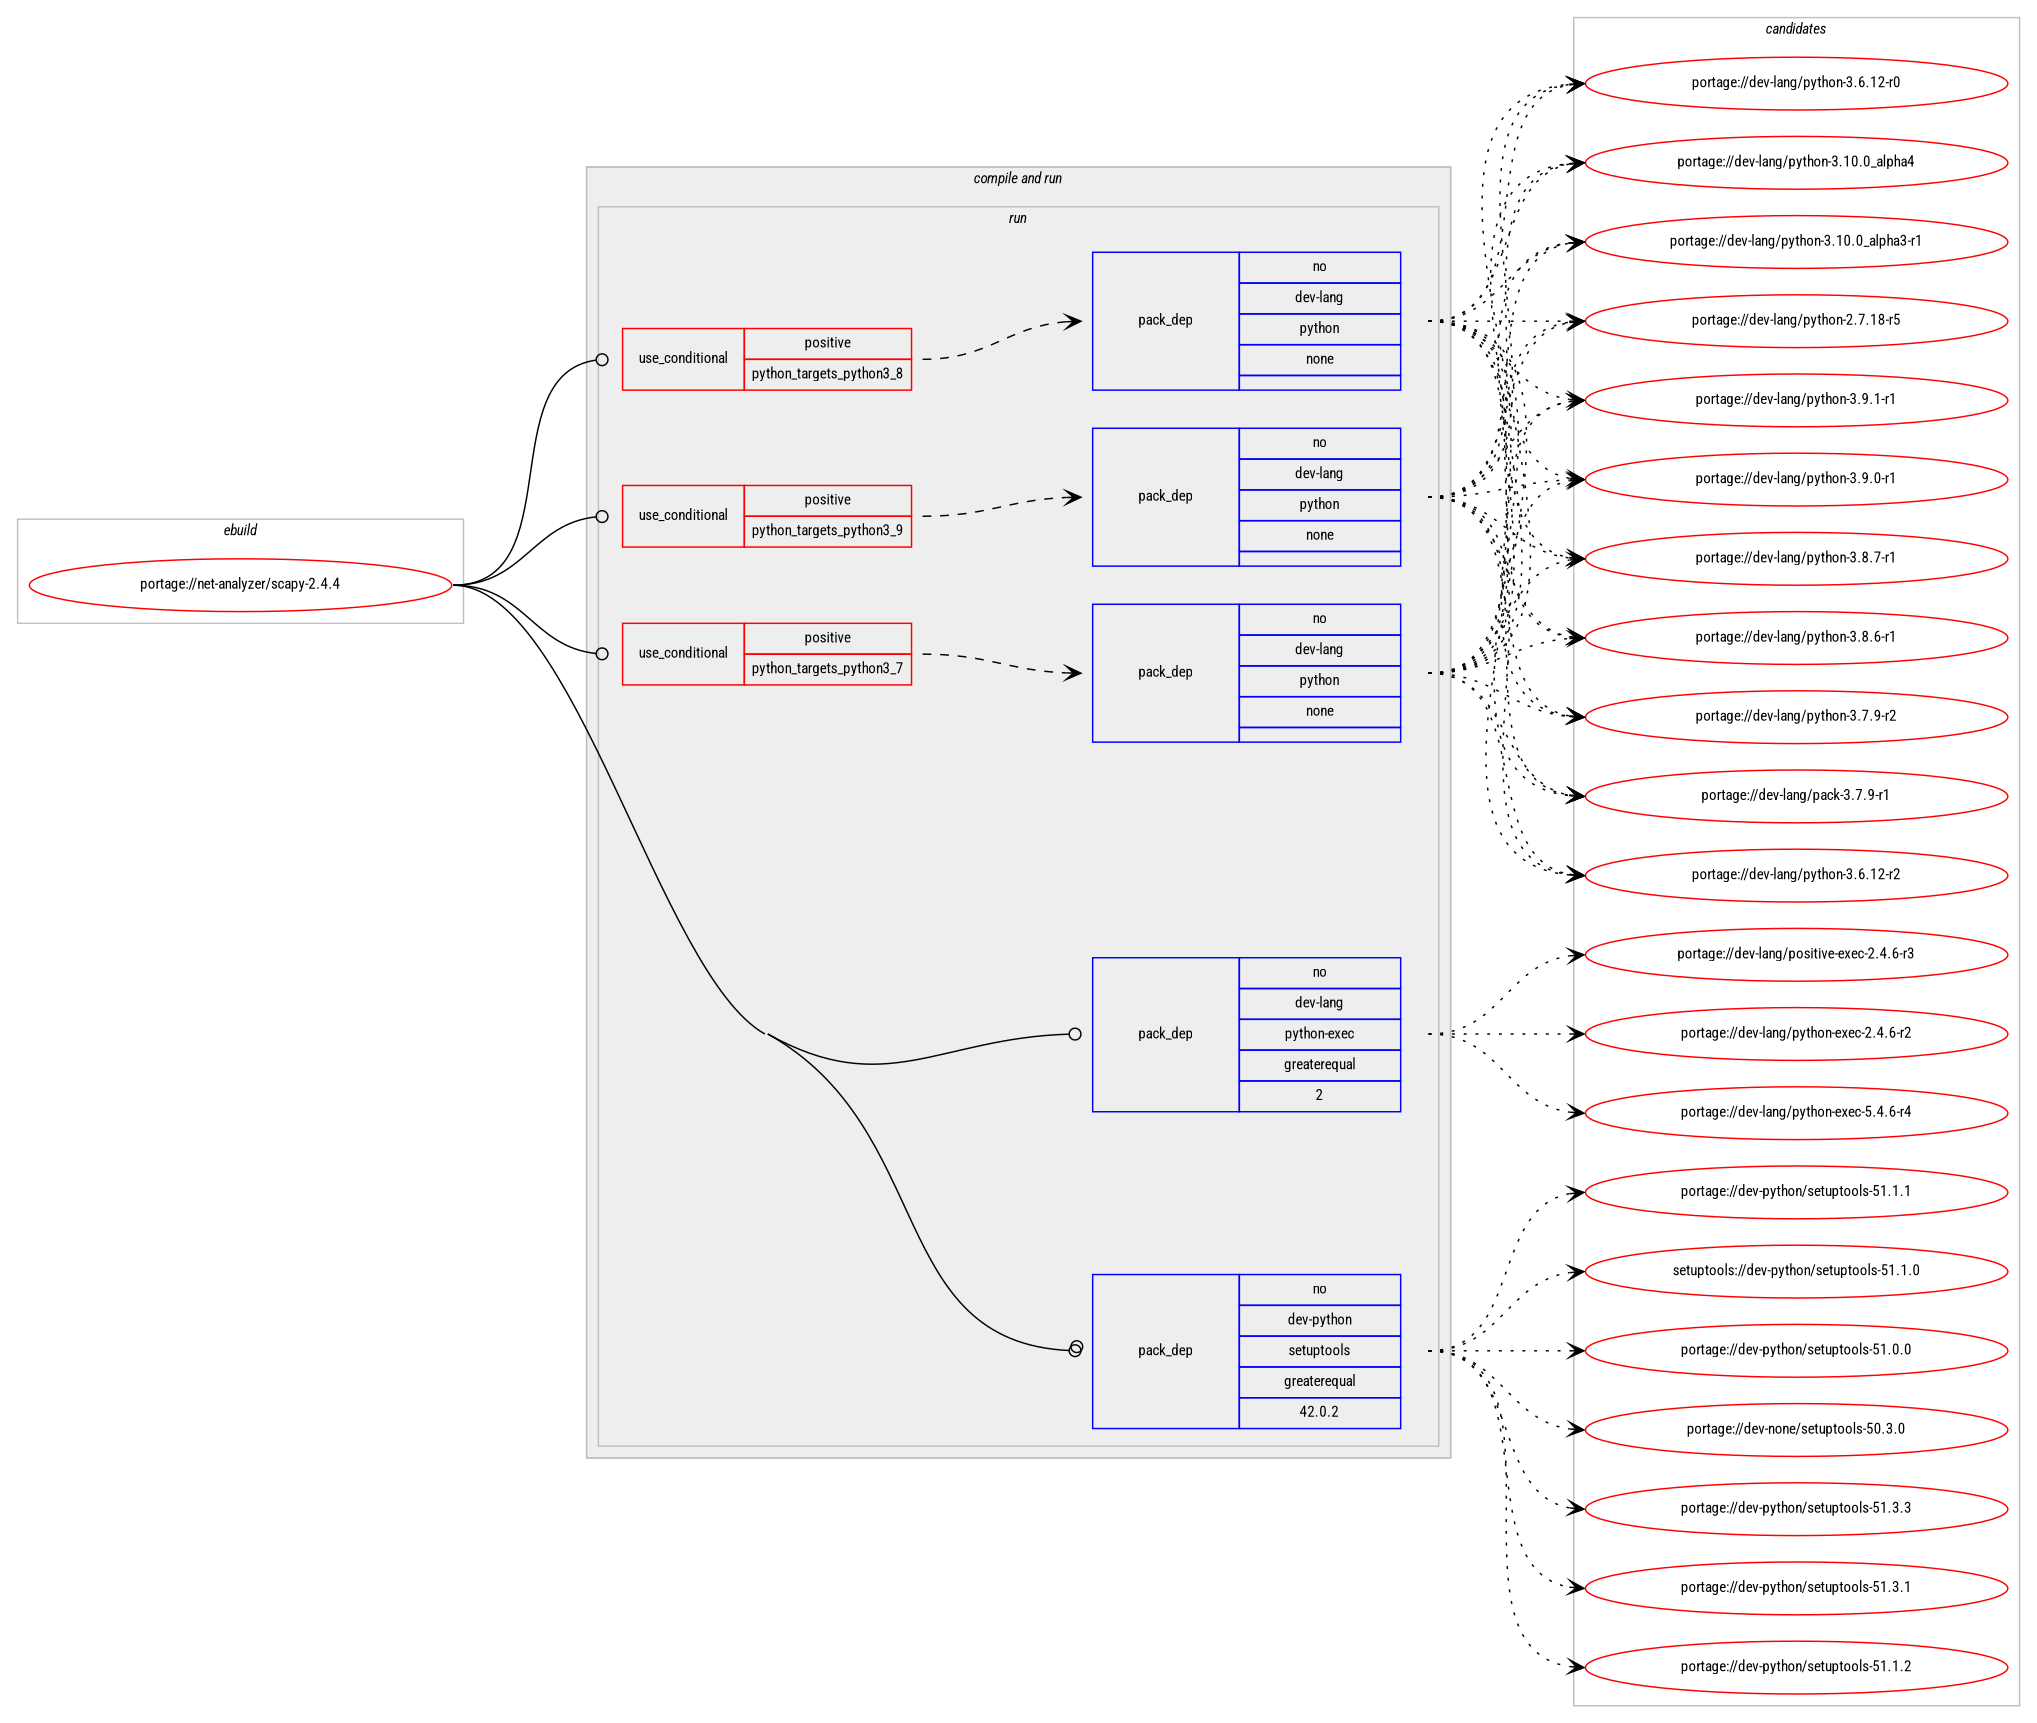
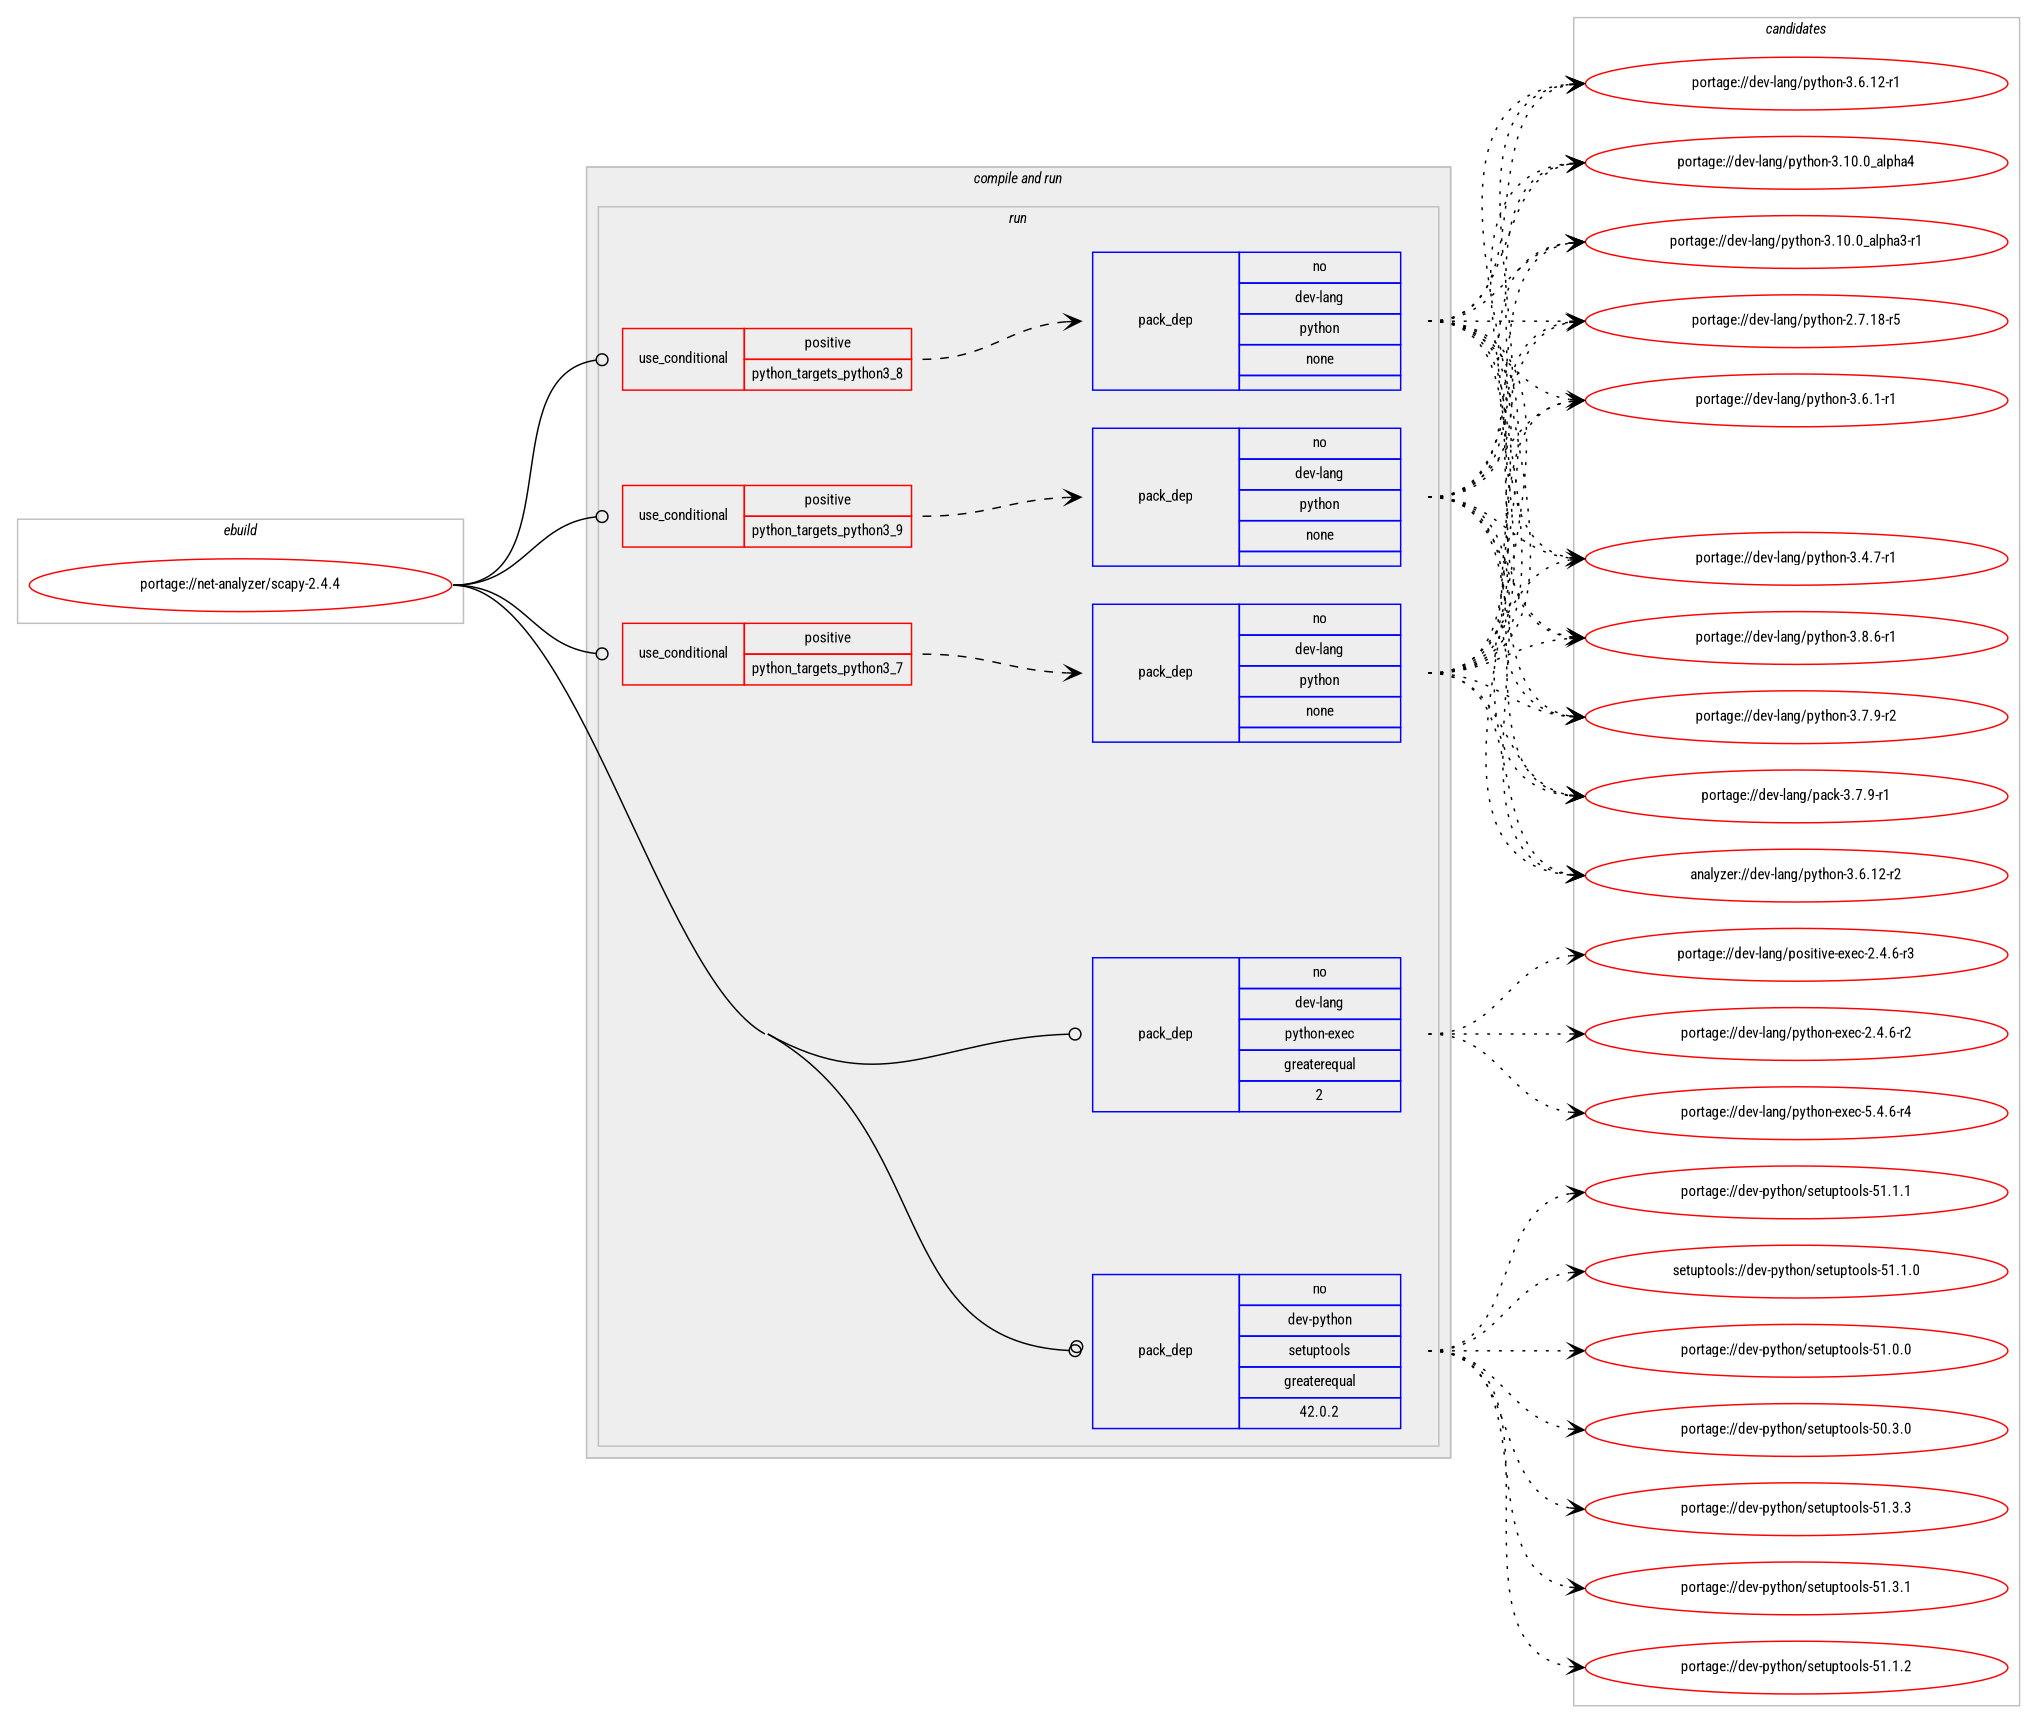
(1797, 84) -> (1797, 84)
(1797, 400) -> (1797, 400)
(1797, 480) -> none
(1797, 559) -> (1797, 559)
(1797, 876) -> (1797, 876)
(1797, 1430) -> (1797, 1430)
